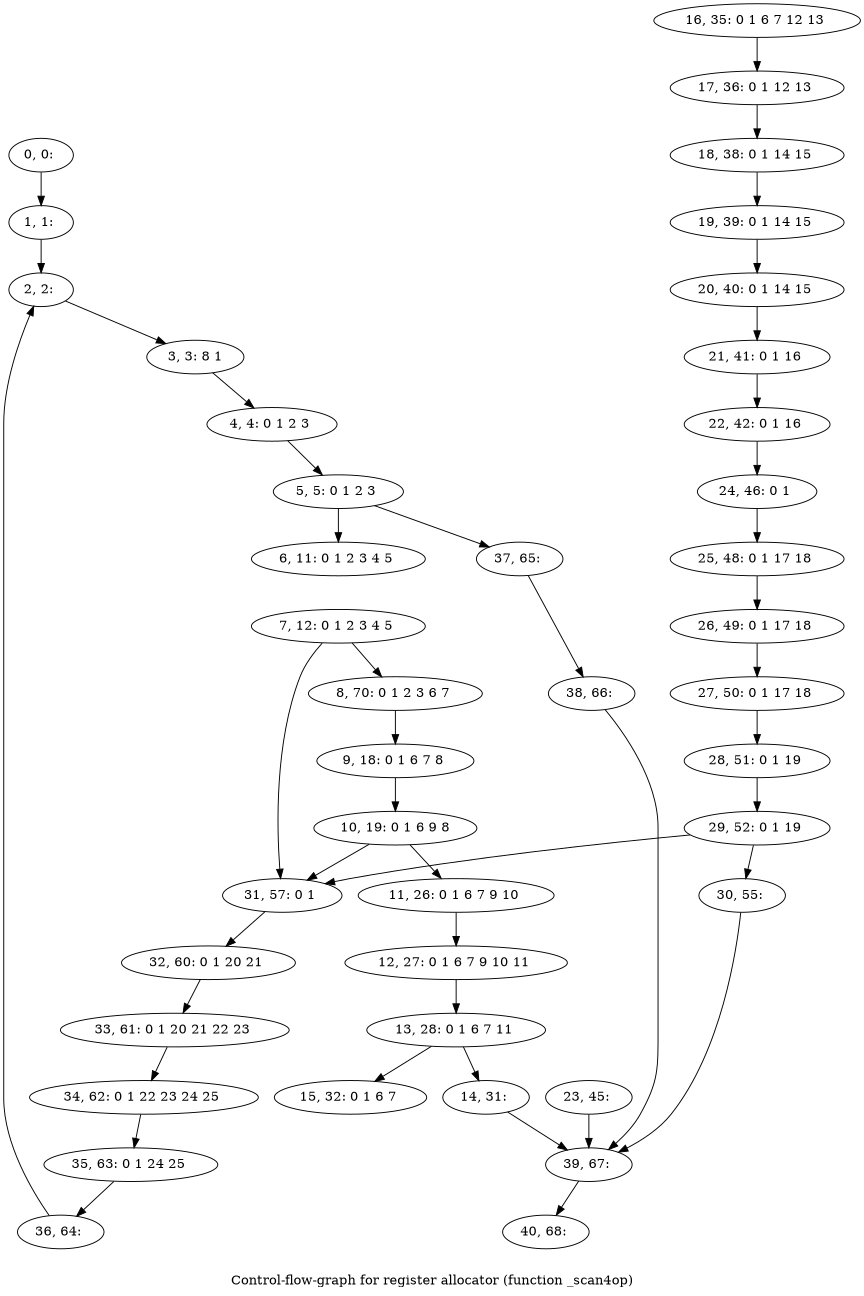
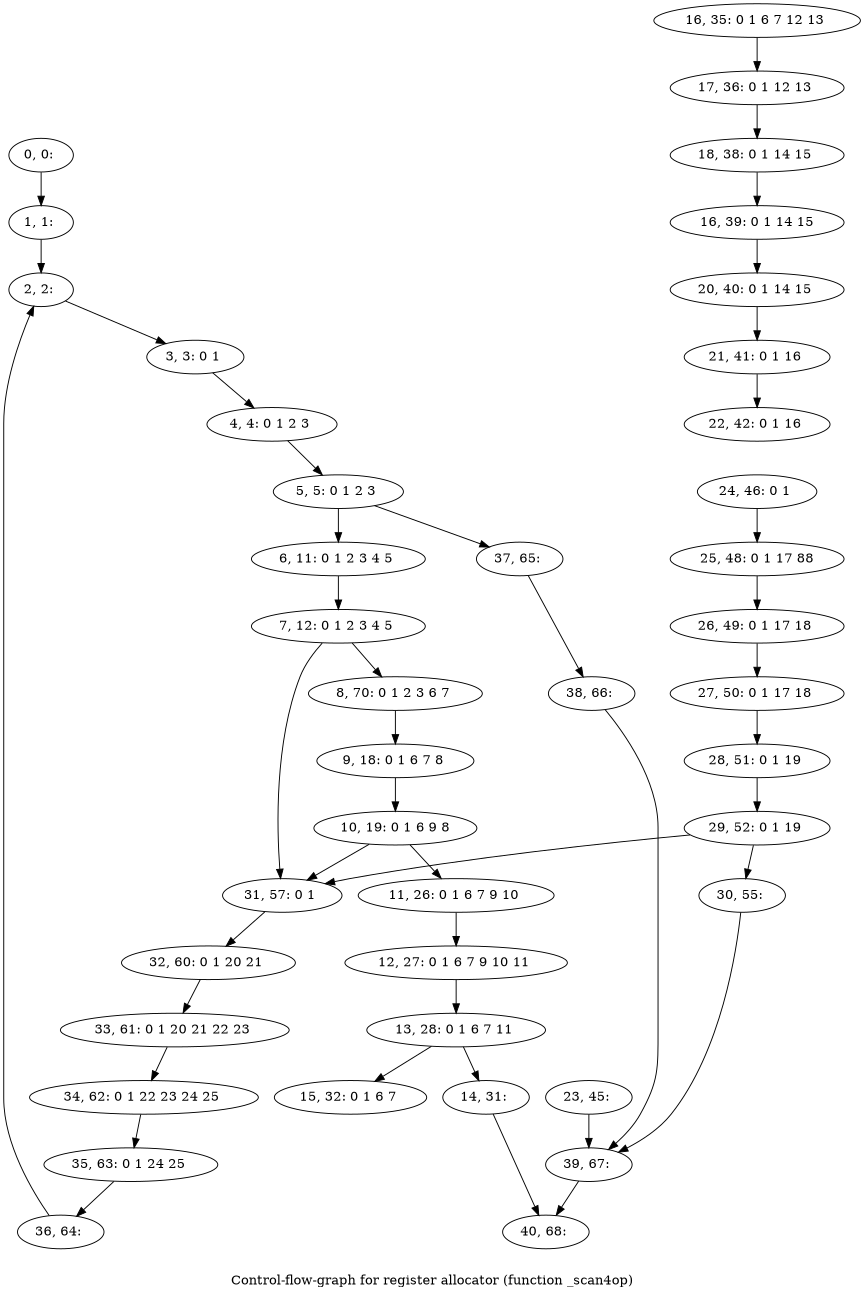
(757, 222) -> (757, 222)
(195, 357) -> (195, 357)
(757, 453) -> none
(757, 559) -> (757, 559)
none -> (338, 588)
(533, 1128) -> (514, 1160)
